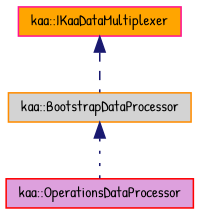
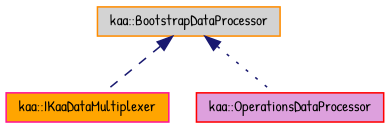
(100, 72) -> (132, 69)
